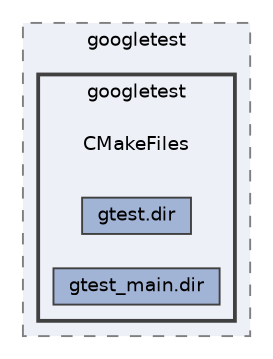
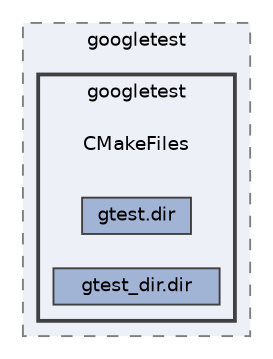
(137, 286) -> (137, 286)
